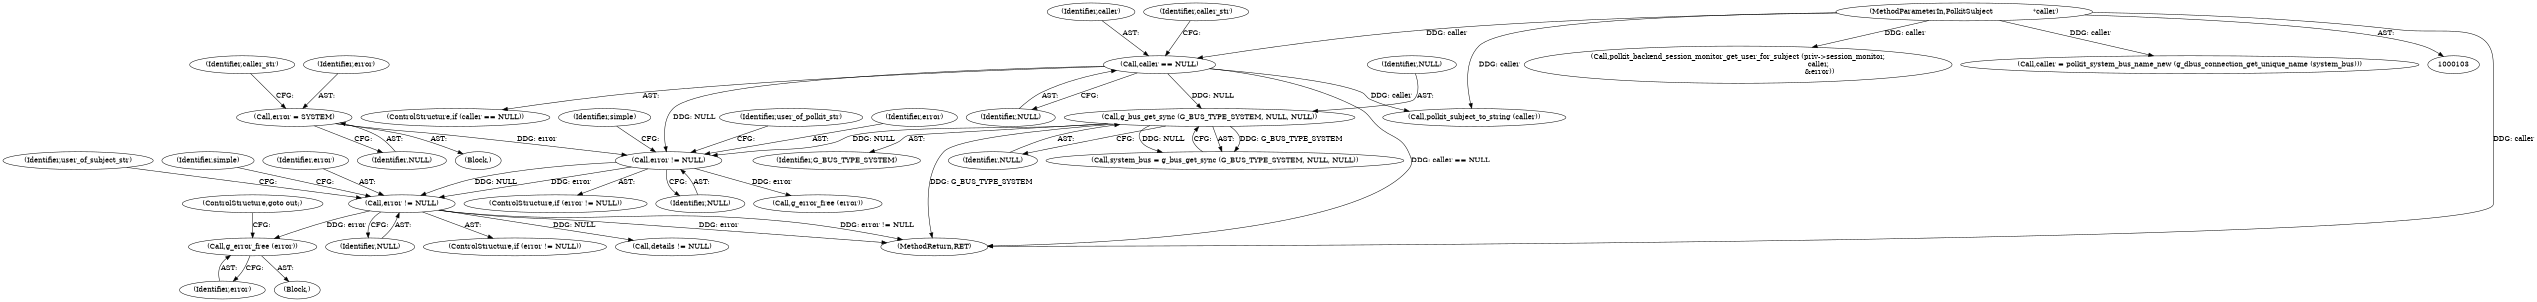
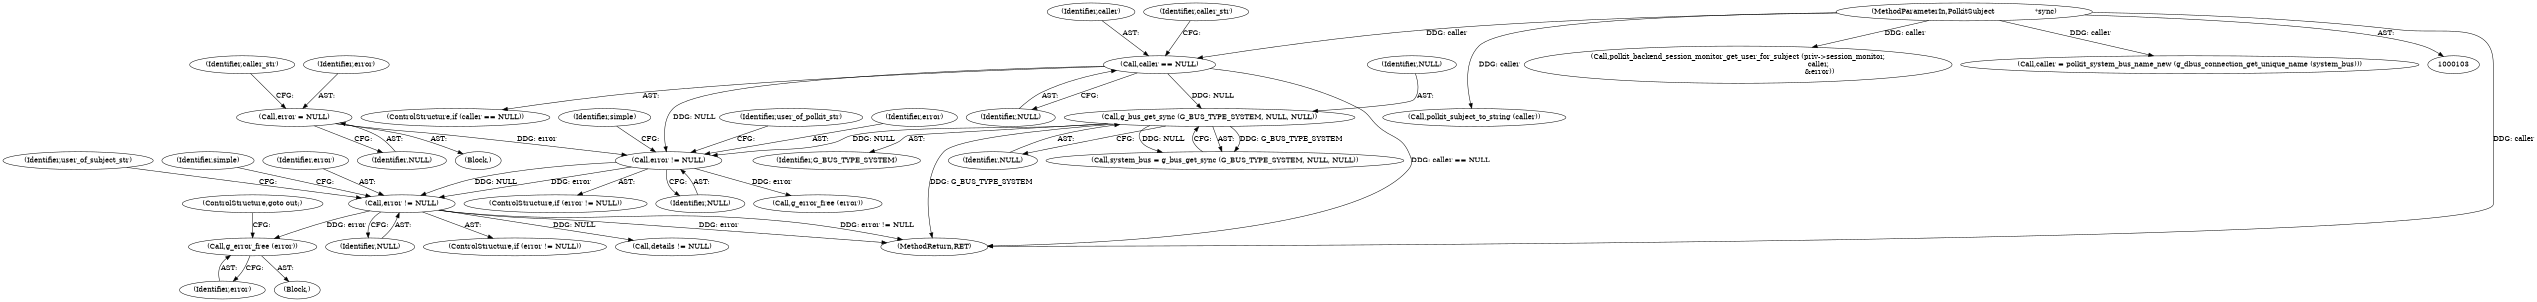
(1964, 12) -> (1964, 12)
(1309, 80) -> none
(294, 117) -> (294, 117)
